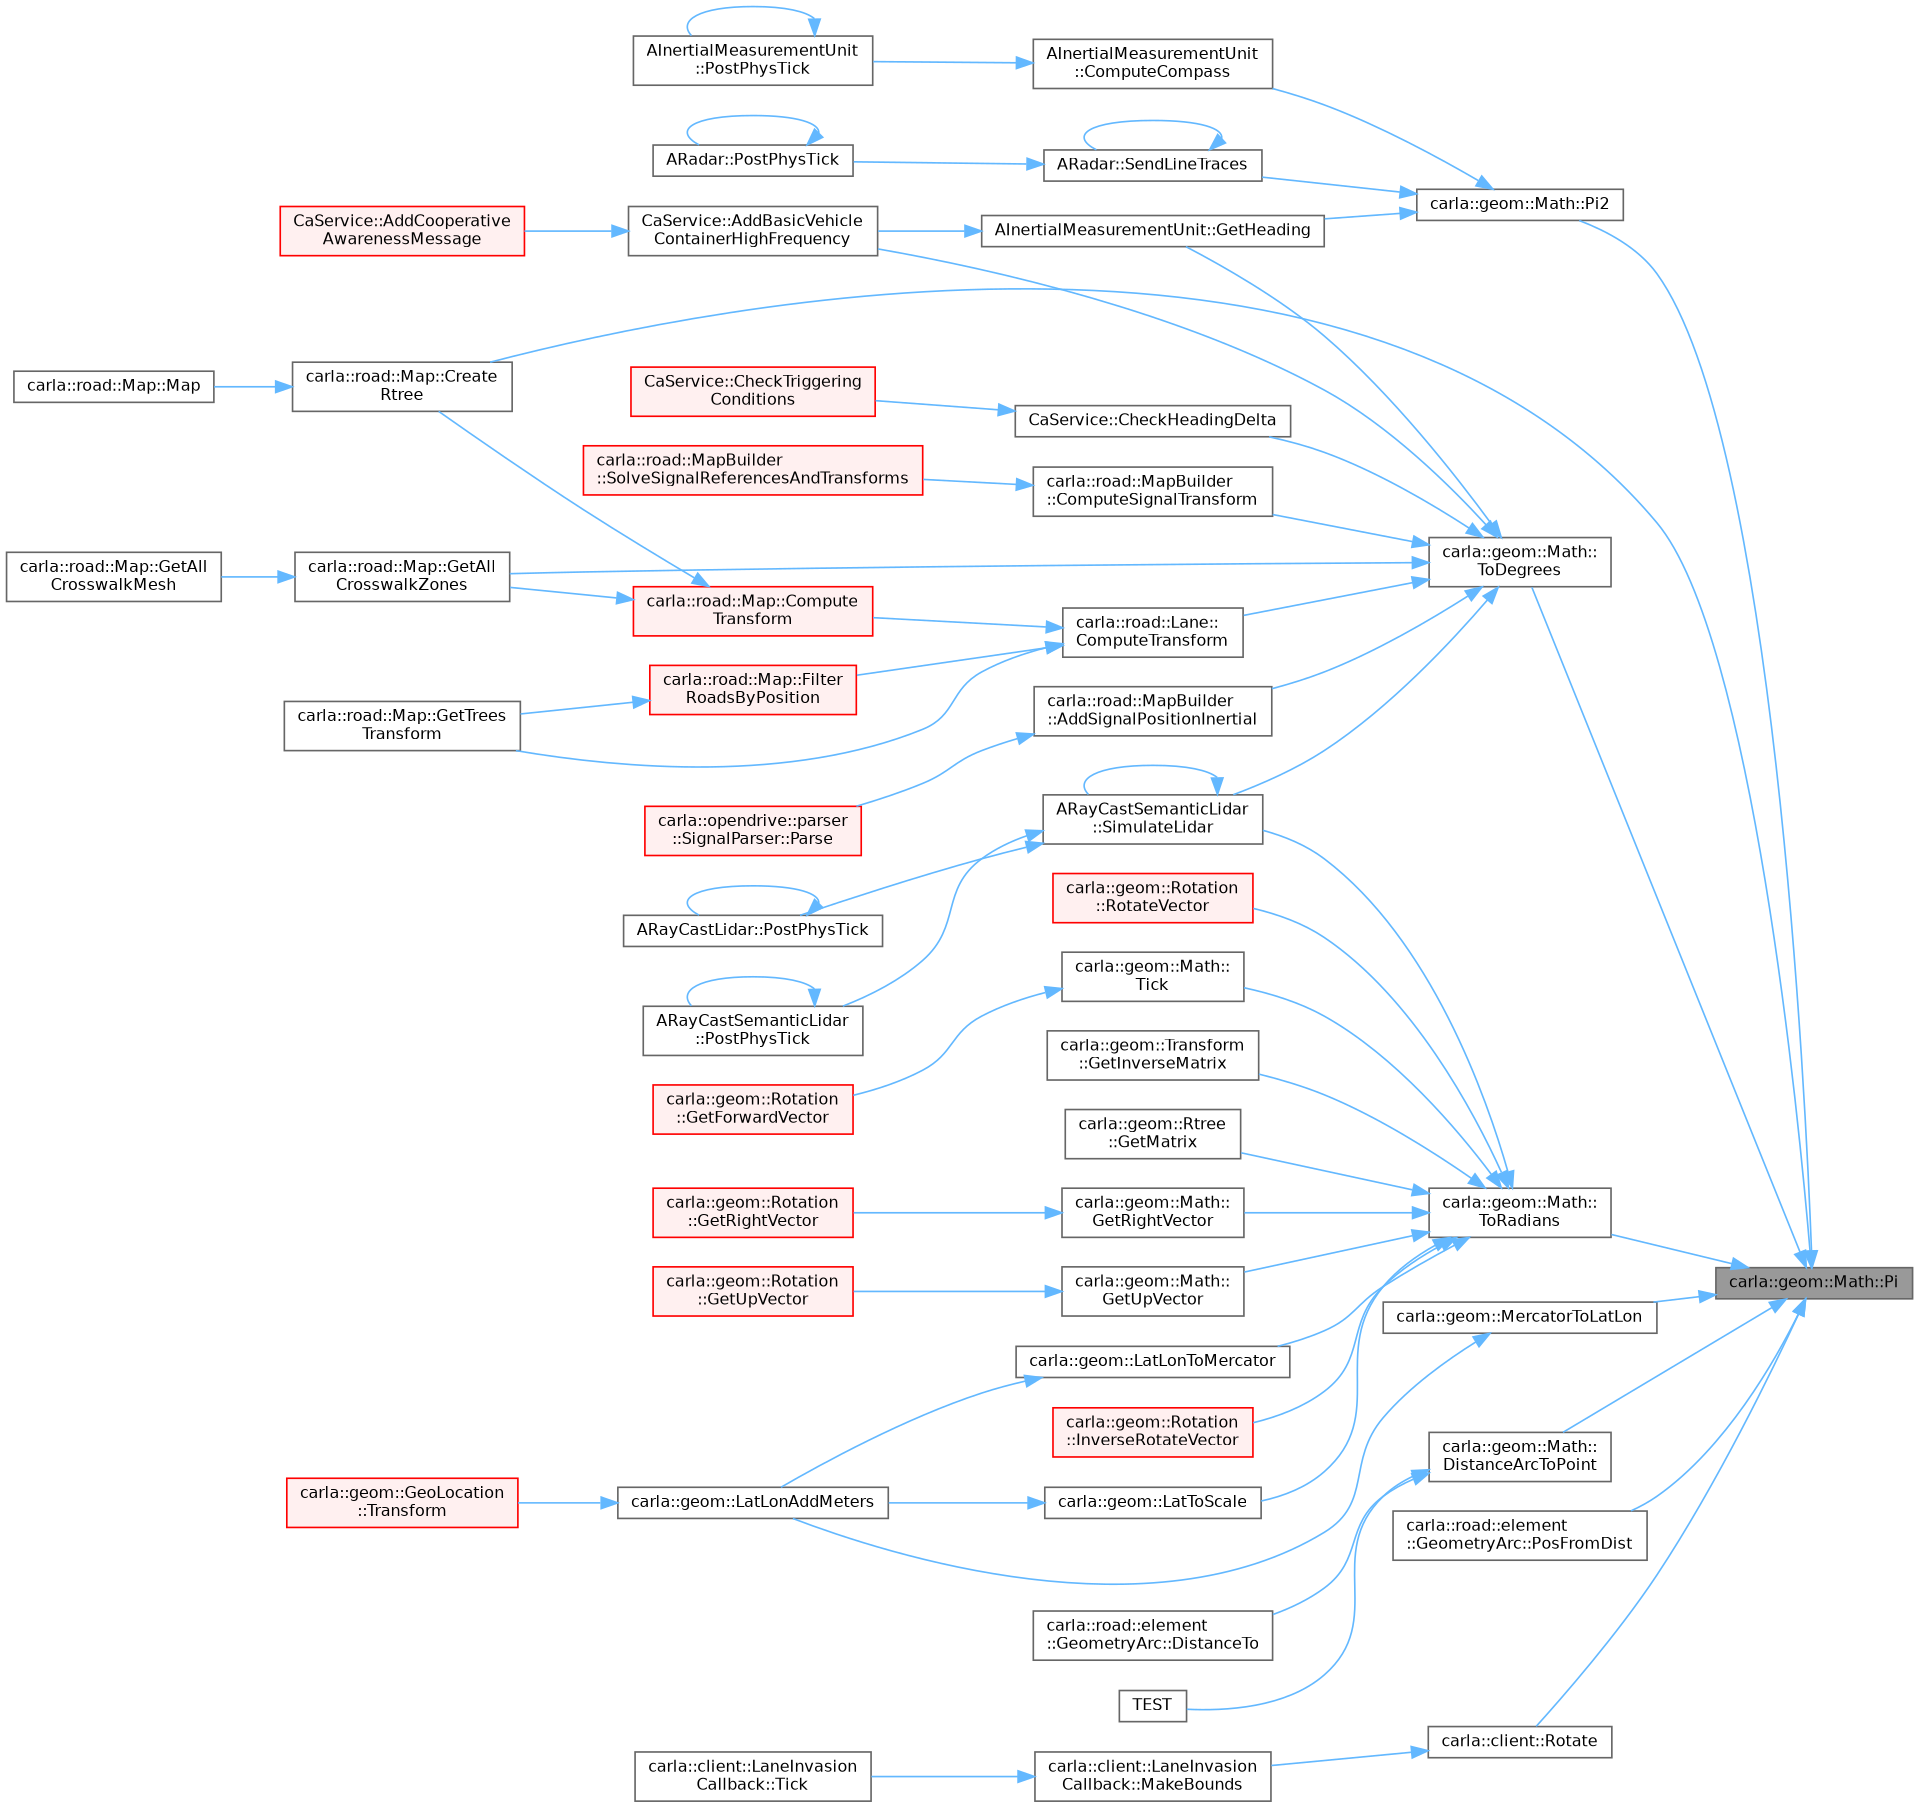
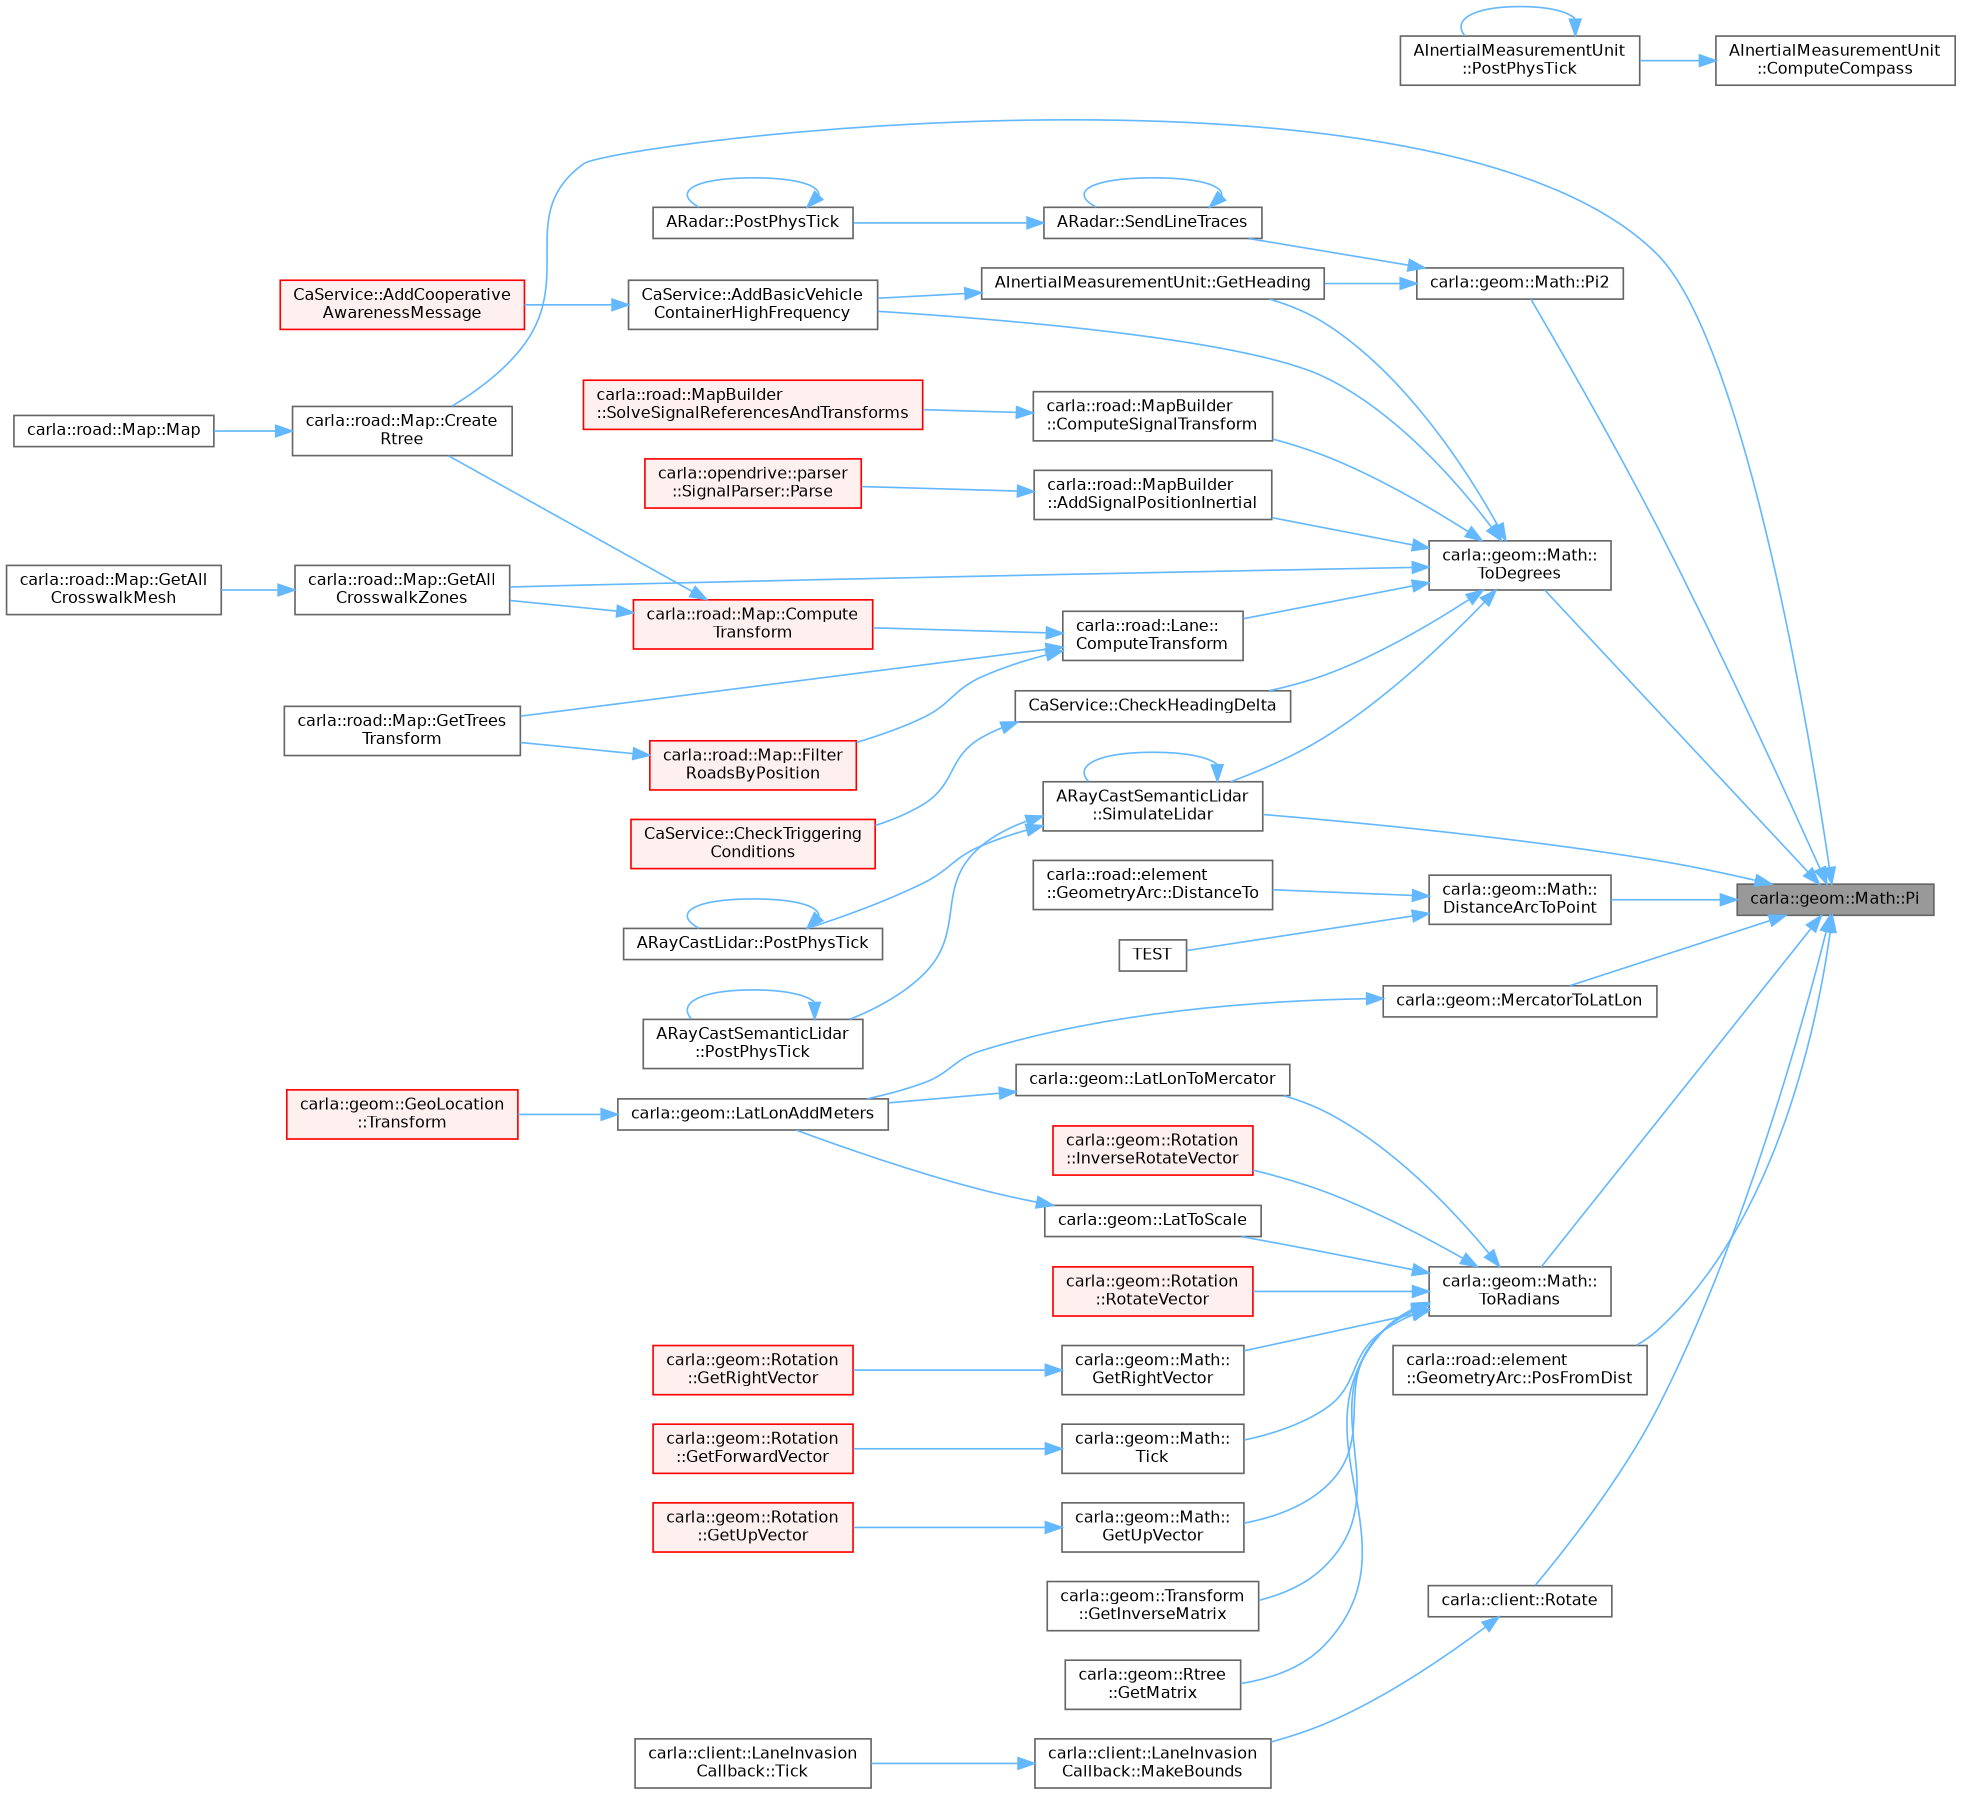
(1378, 128) -> none
(1422, 972) -> (1510, 840)
